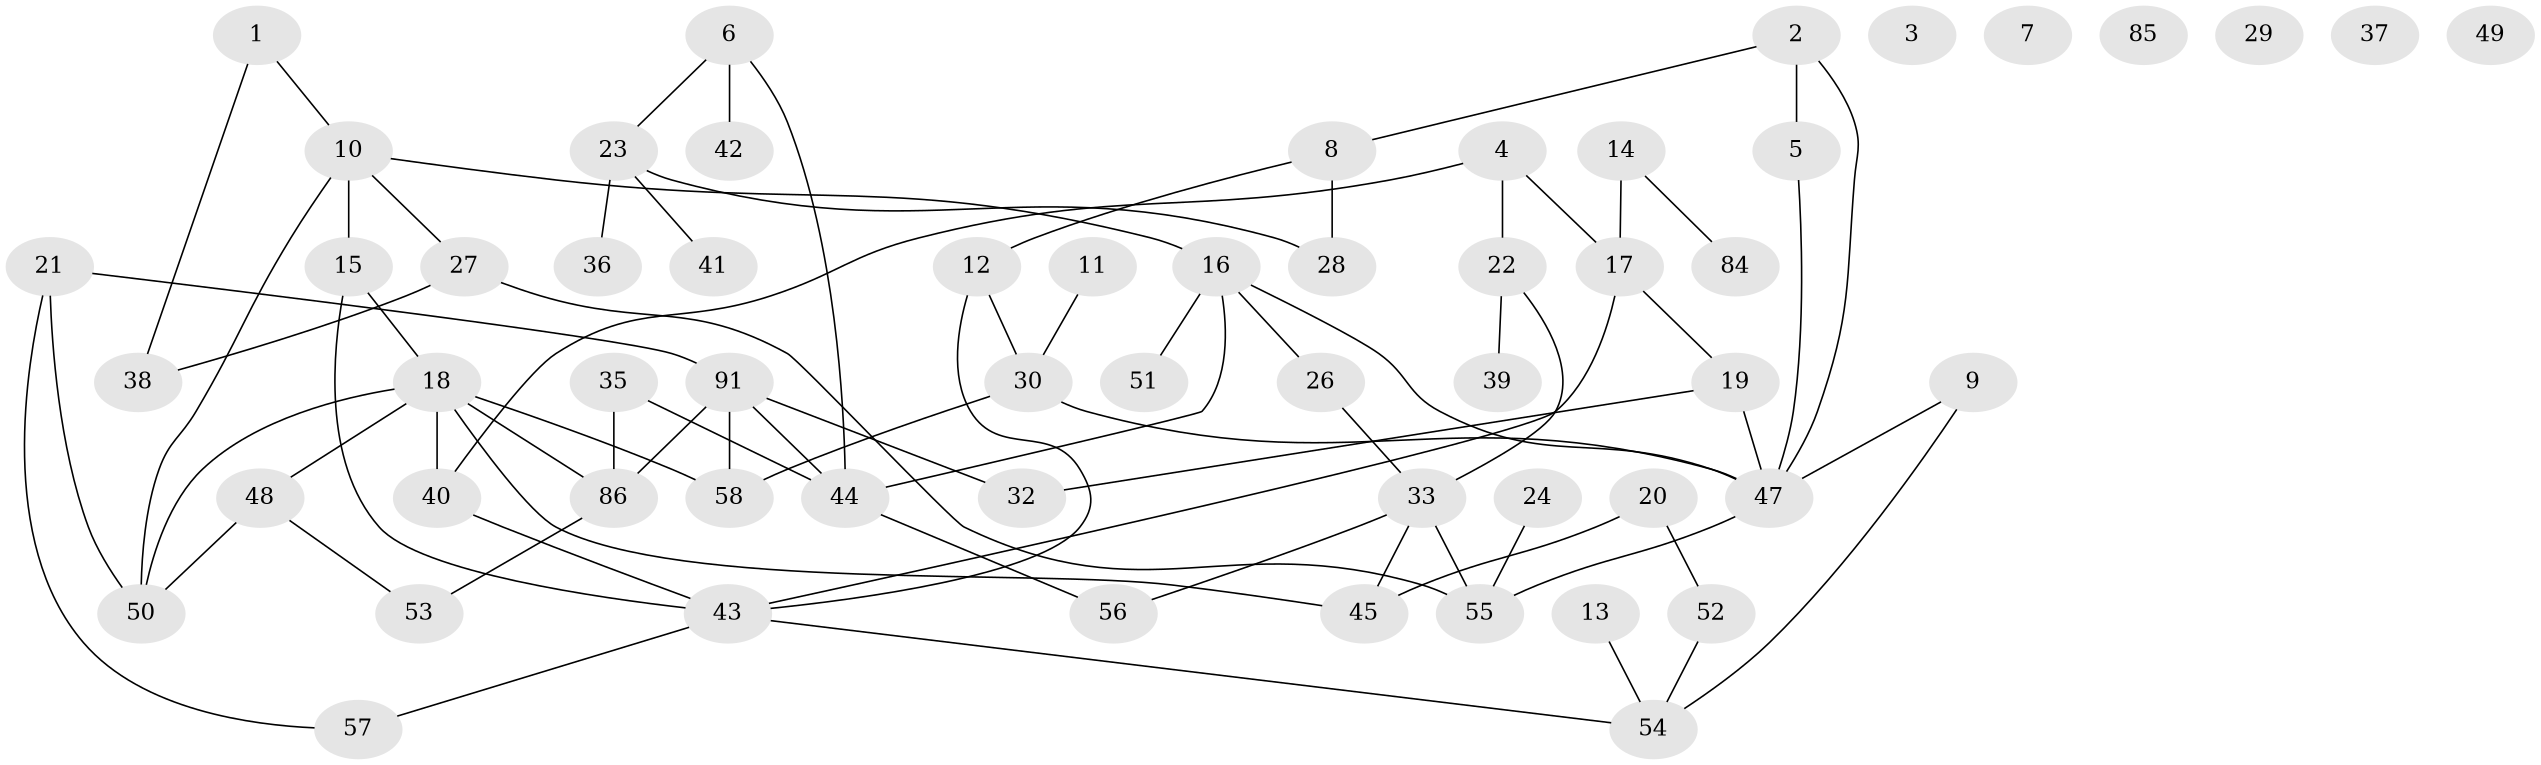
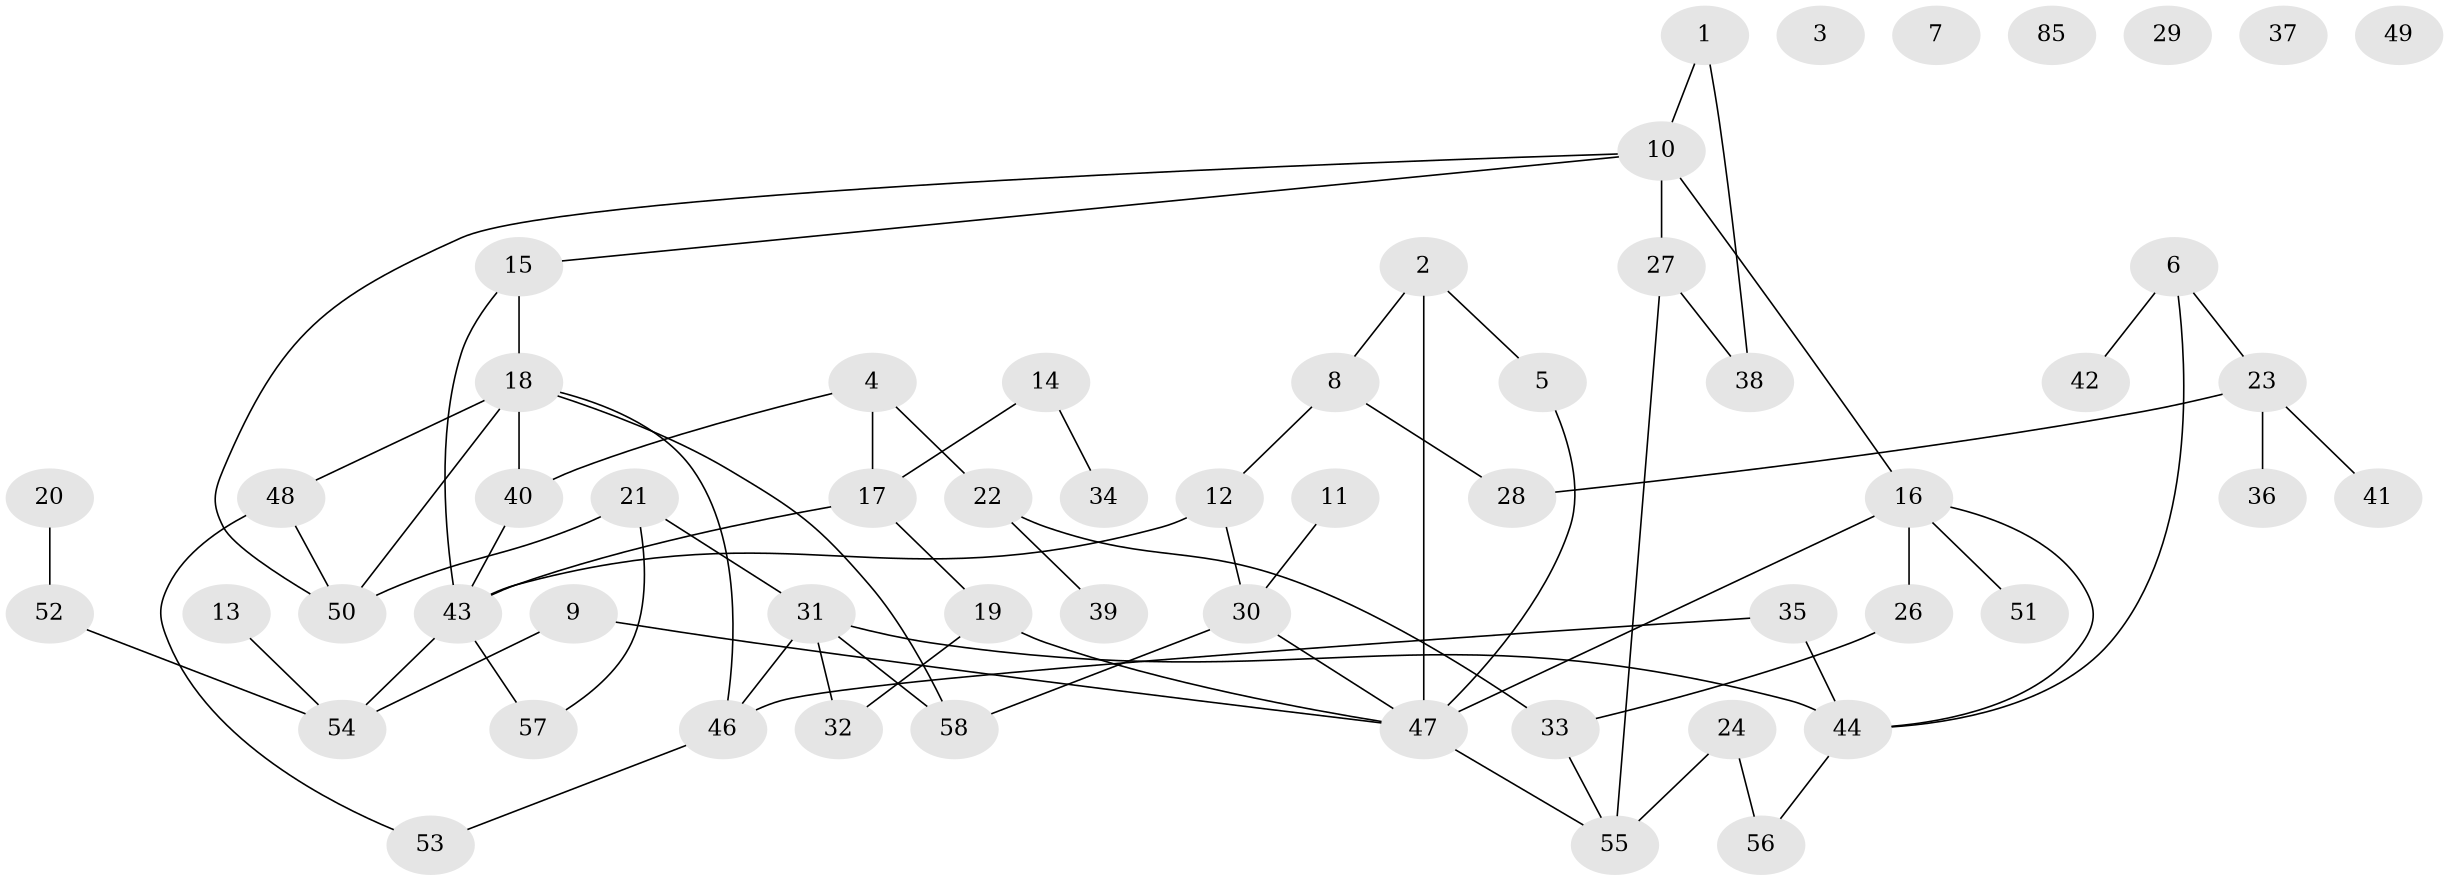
(1736, 267) -> (1104, 498)
(730, 382) -> (812, 614)
(614, 498) -> (723, 730)
(1282, 555) -> (1747, 788)
(1364, 614) -> none
